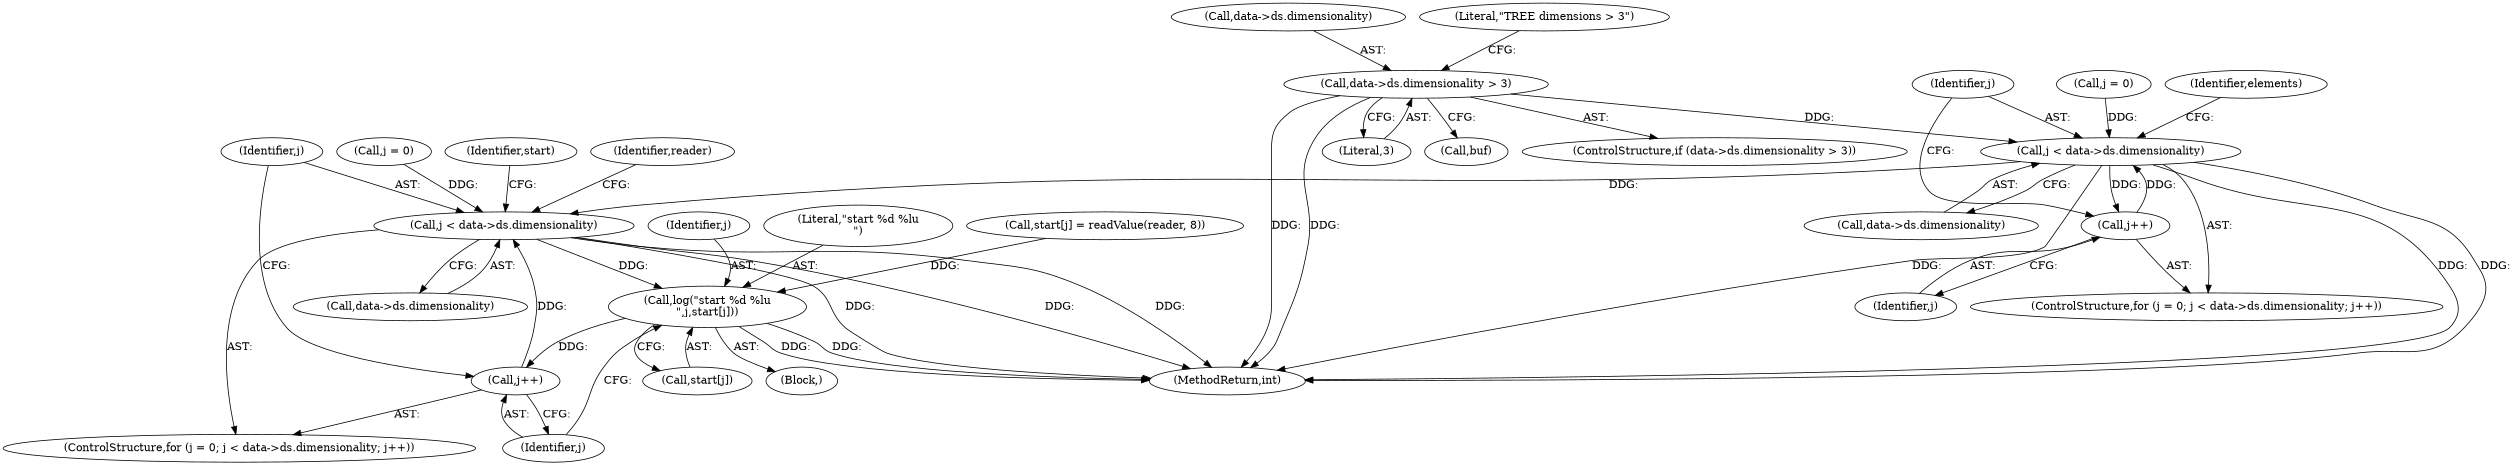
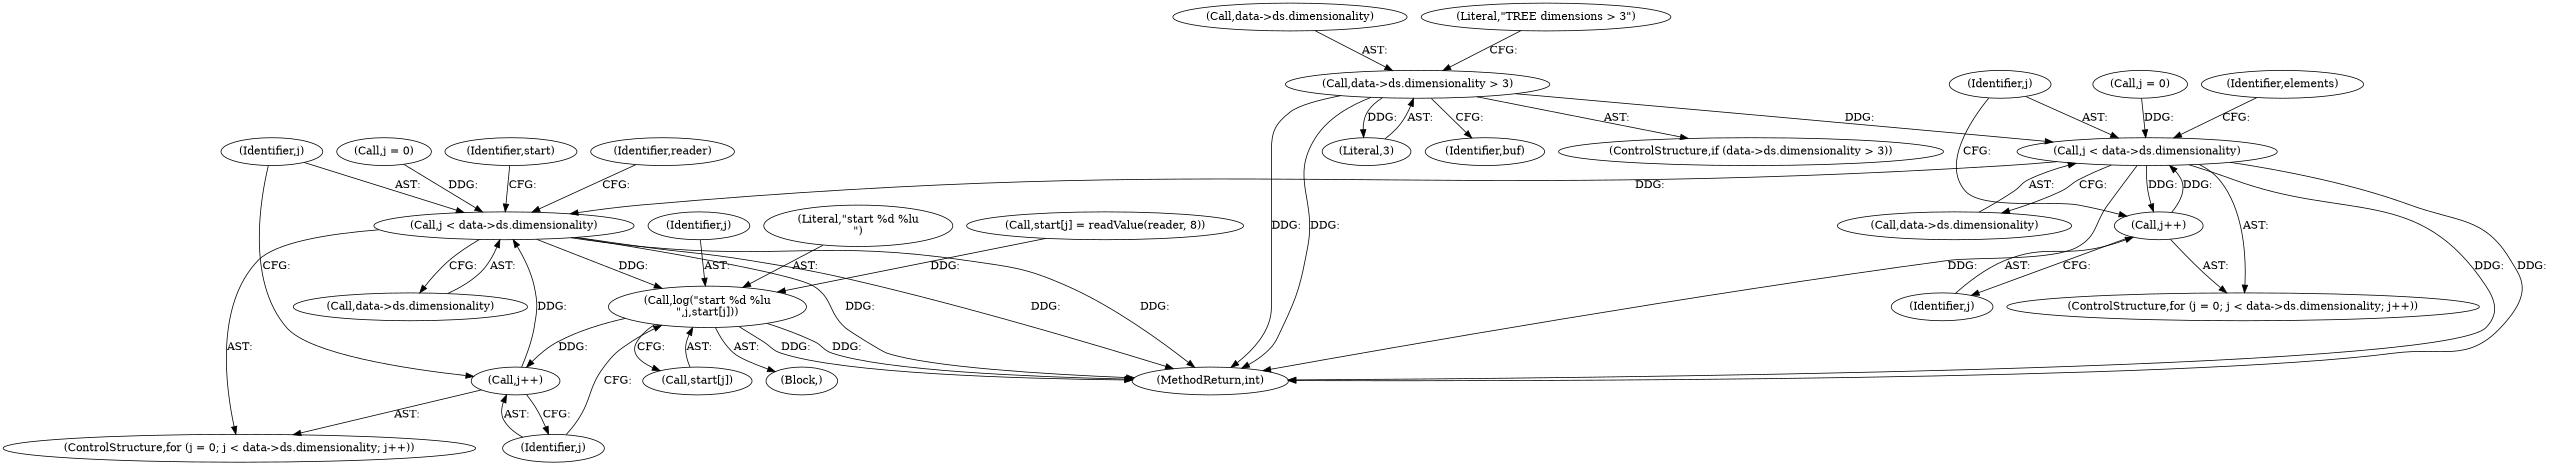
(1383, 118) -> (1384, 118)
(1466, 152) -> (1485, 152)
